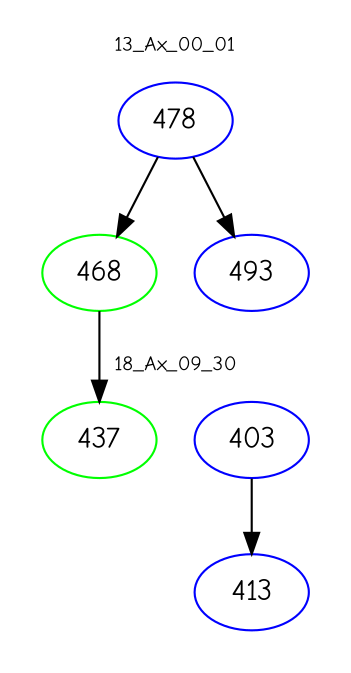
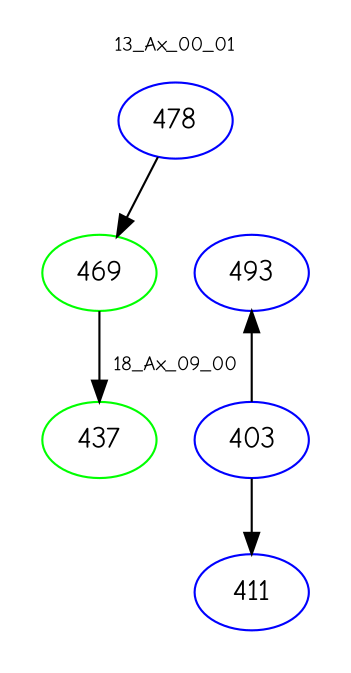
(209, 187) -> (252, 367)
(99, 273) -> (99, 273)
(176, 365) -> (176, 365)
(252, 592) -> (252, 592)
